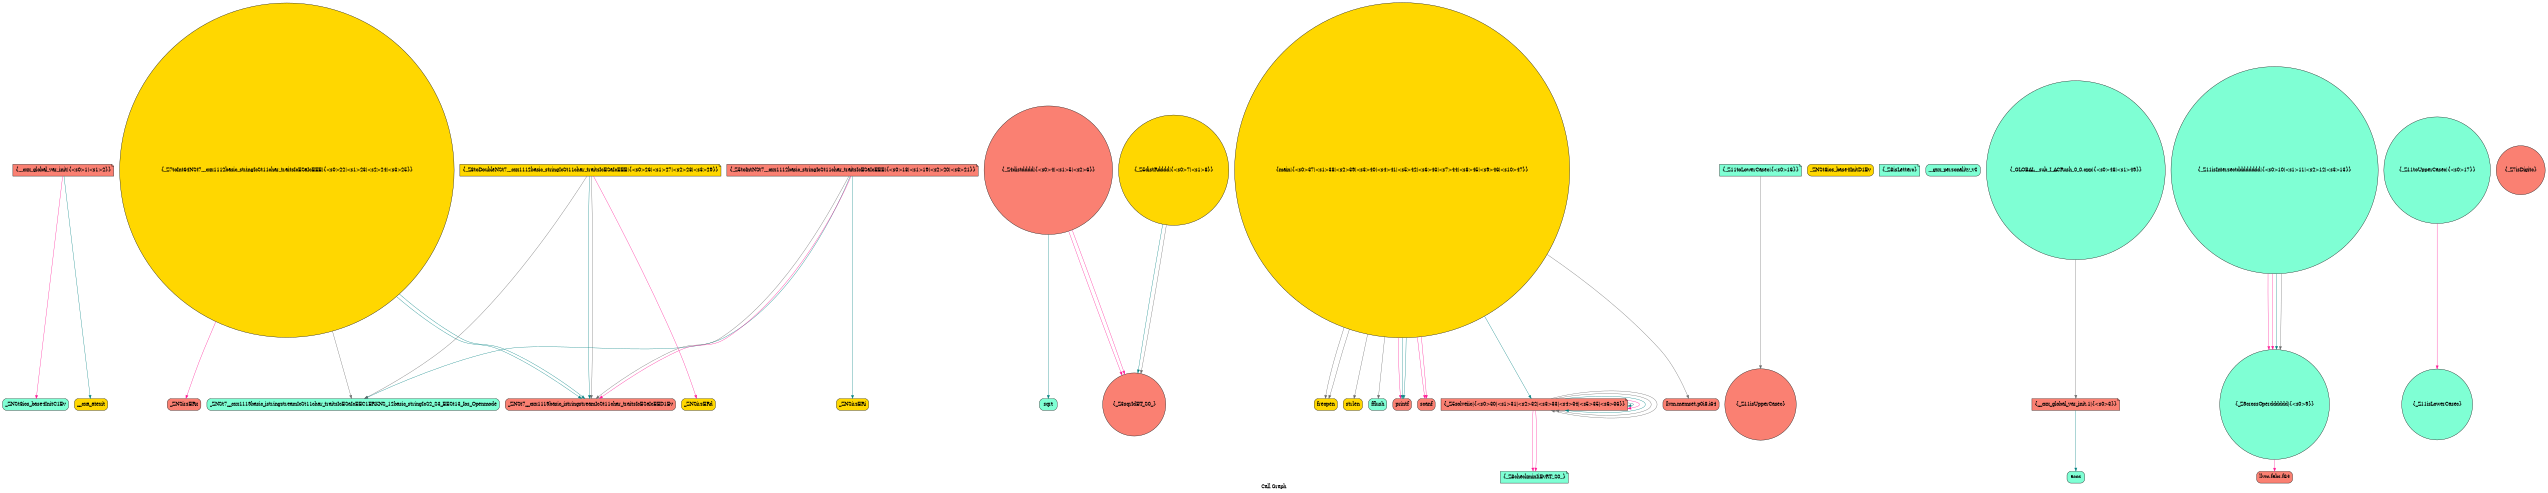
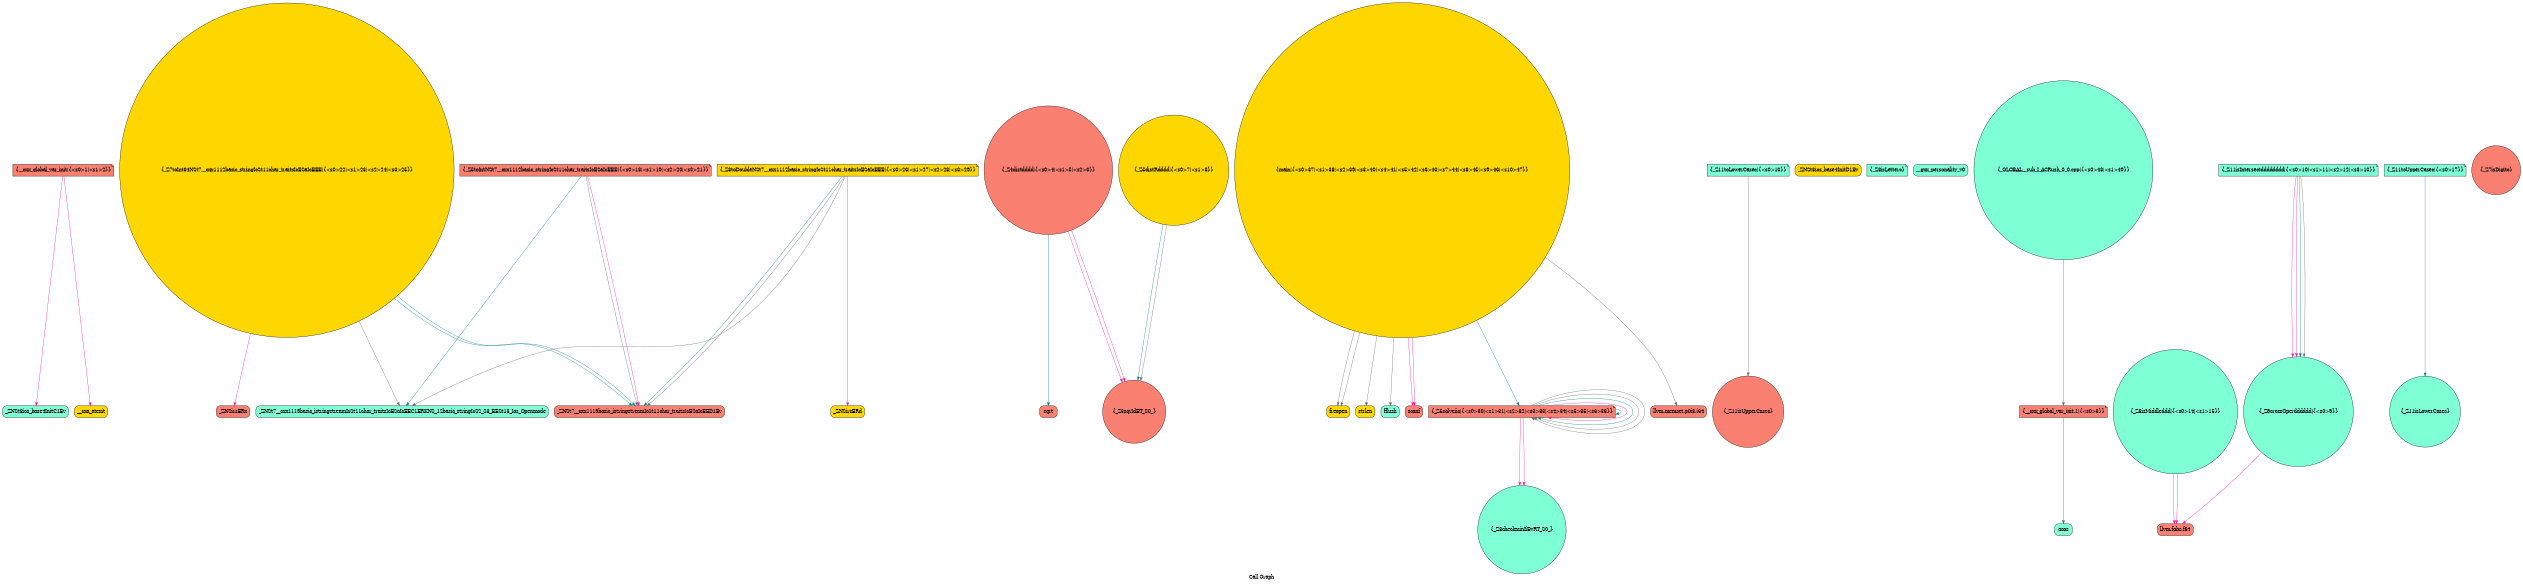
(2275, 170) -> (2298, 170)
(2437, 170) -> (2425, 170)
(77, 286) -> (77, 289)
(2437, 295) -> (2425, 275)
(853, 404) -> none
(1048, 404) -> (1048, 412)
(1402, 404) -> none
none -> (2175, 412)
(1534, 477) -> (1522, 530)
